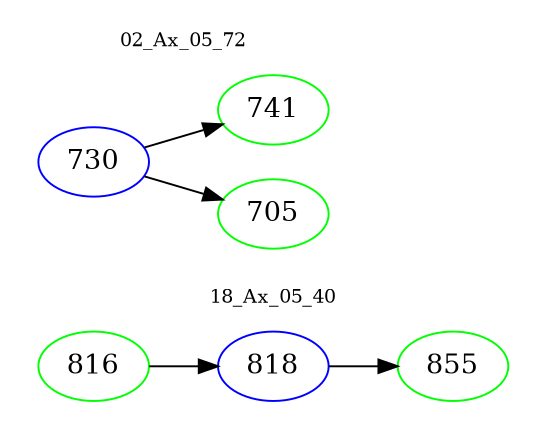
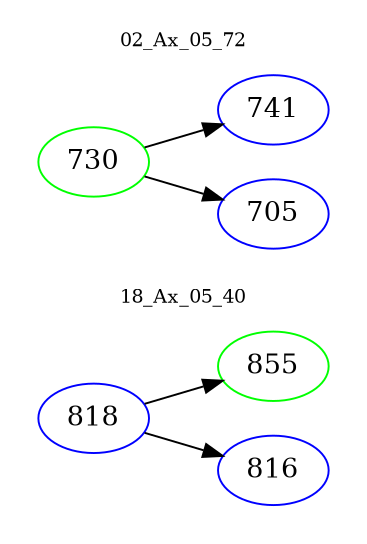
(273, 110) -> (273, 110)
(94, 162) -> (94, 162)
(273, 214) -> (273, 214)
(94, 366) -> (273, 470)
(174, 366) -> (174, 442)
